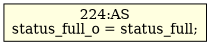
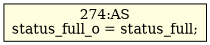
(105, 23) -> (105, 23)
